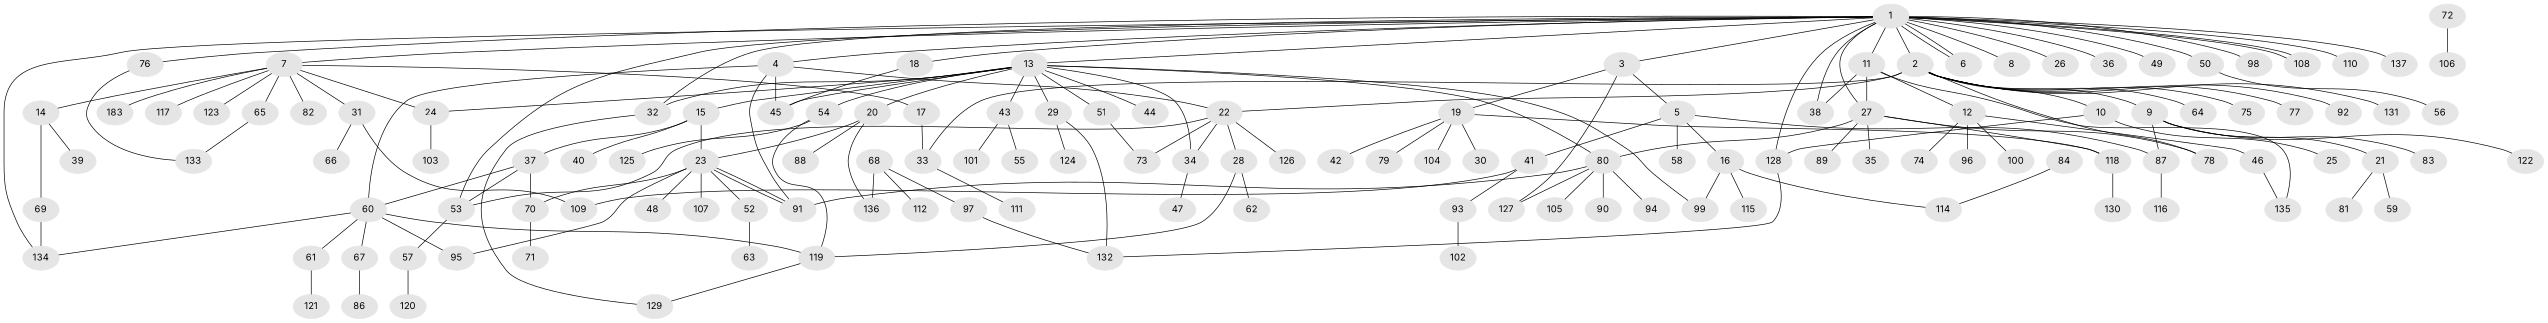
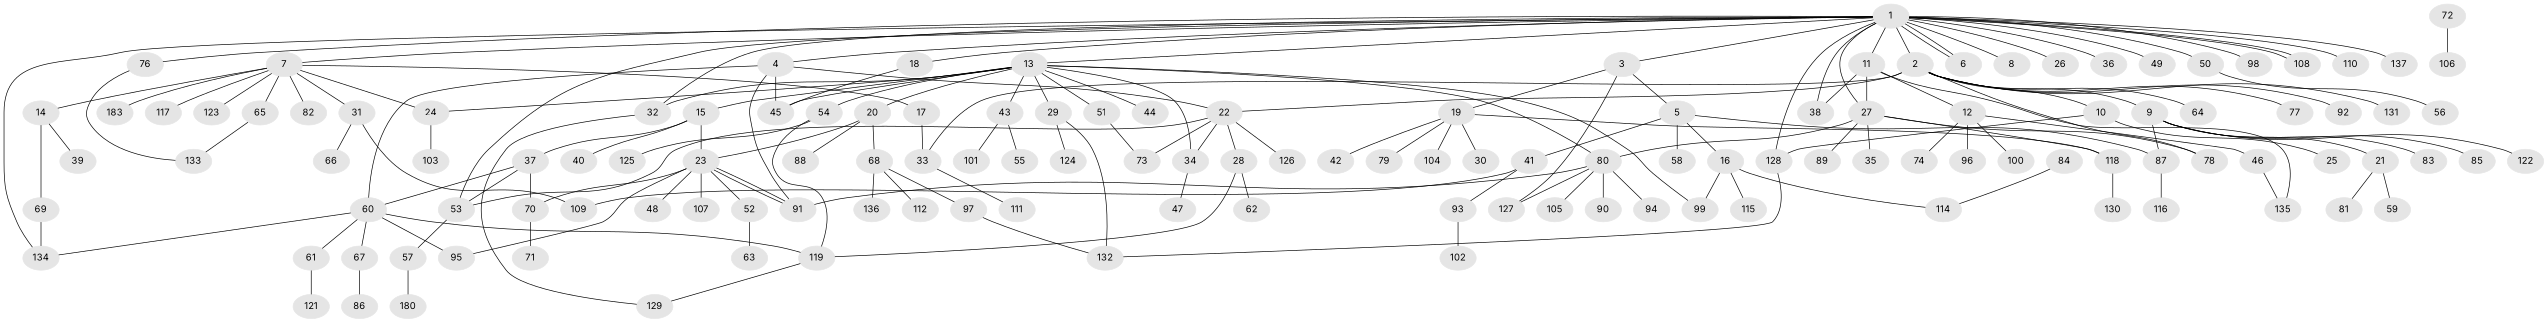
(2247, 113) -> none
(848, 161) -> (874, 137)
none -> (2477, 161)
(408, 307) -> (408, 307)
